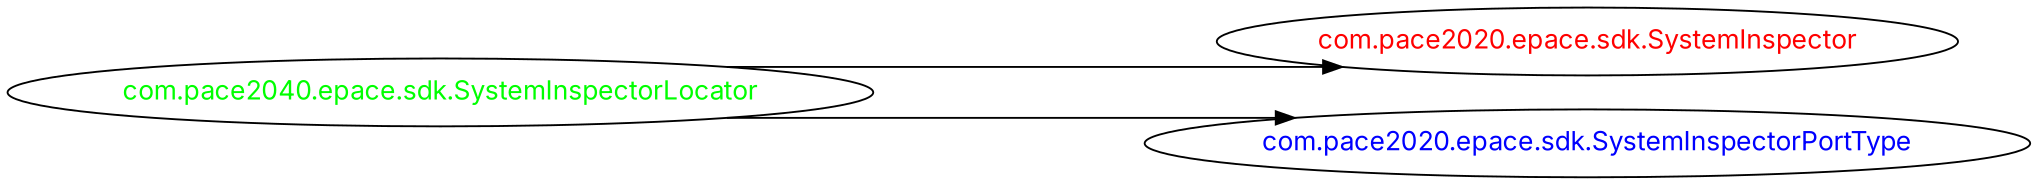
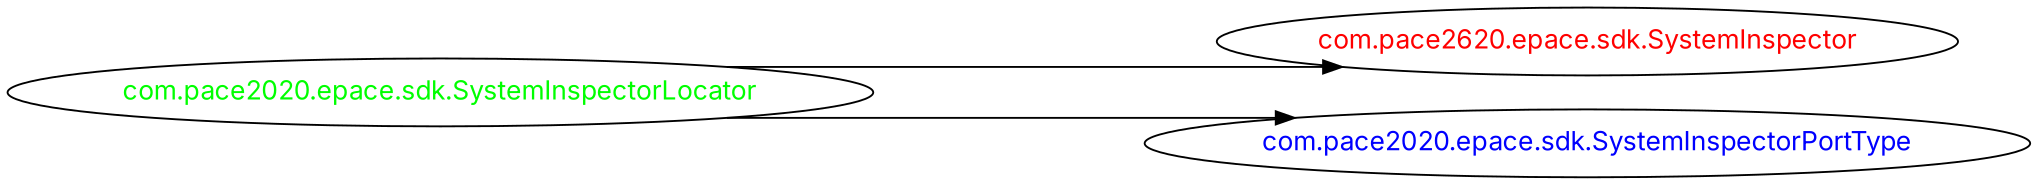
(1587, 41) -> (1587, 41)
(440, 92) -> (440, 92)
